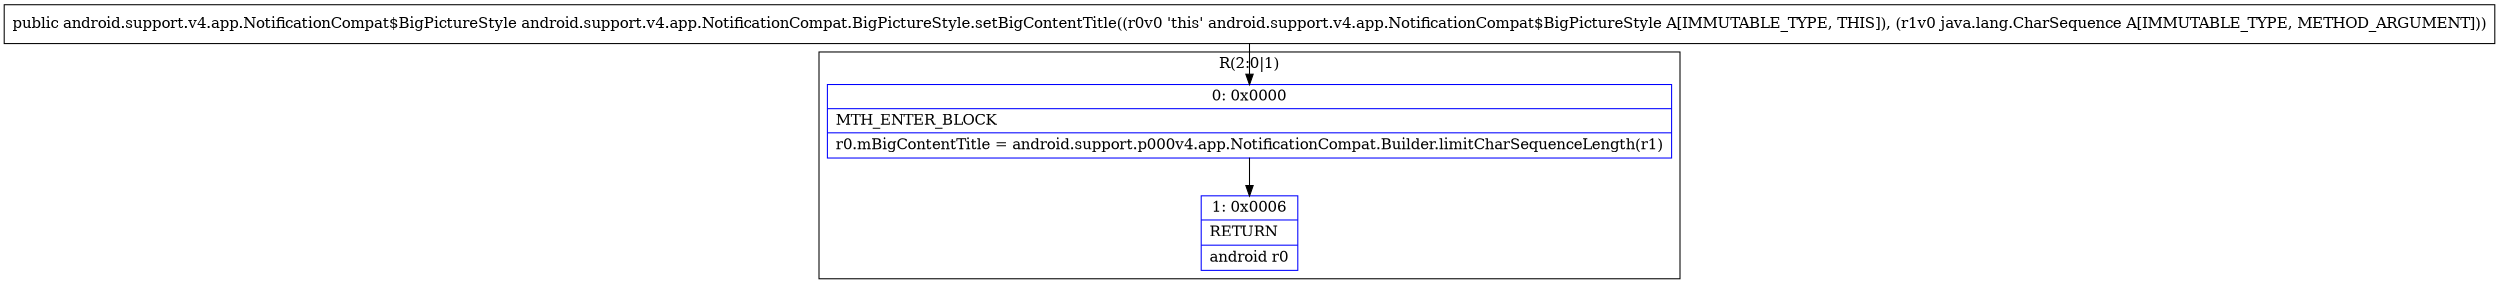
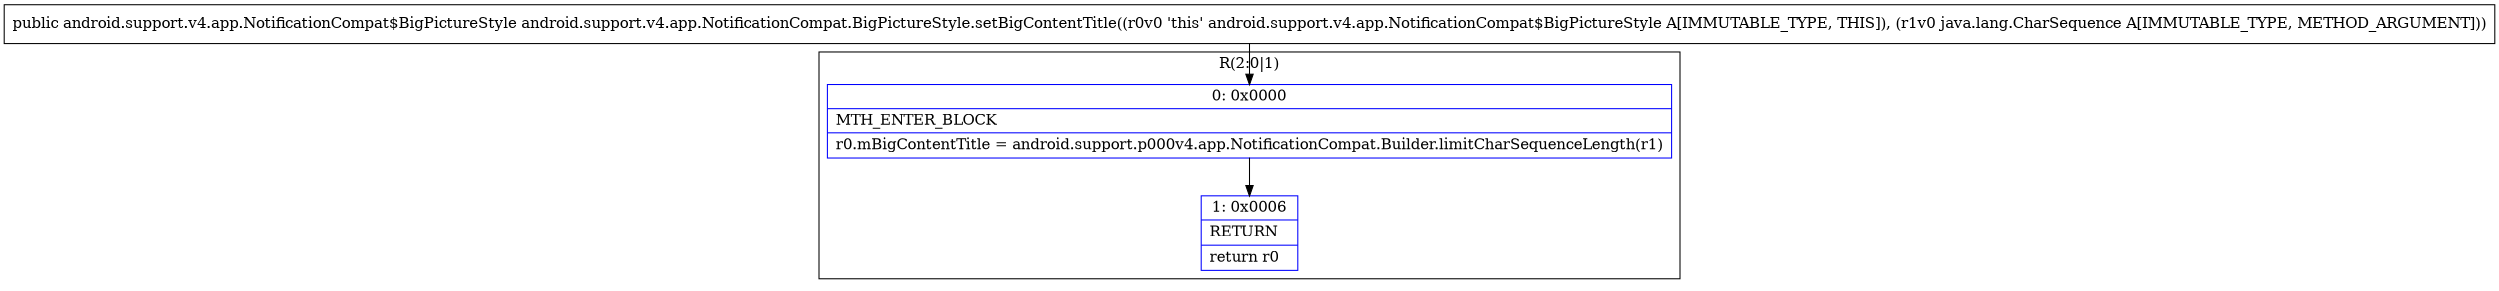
(1249, 257) -> (1245, 257)
